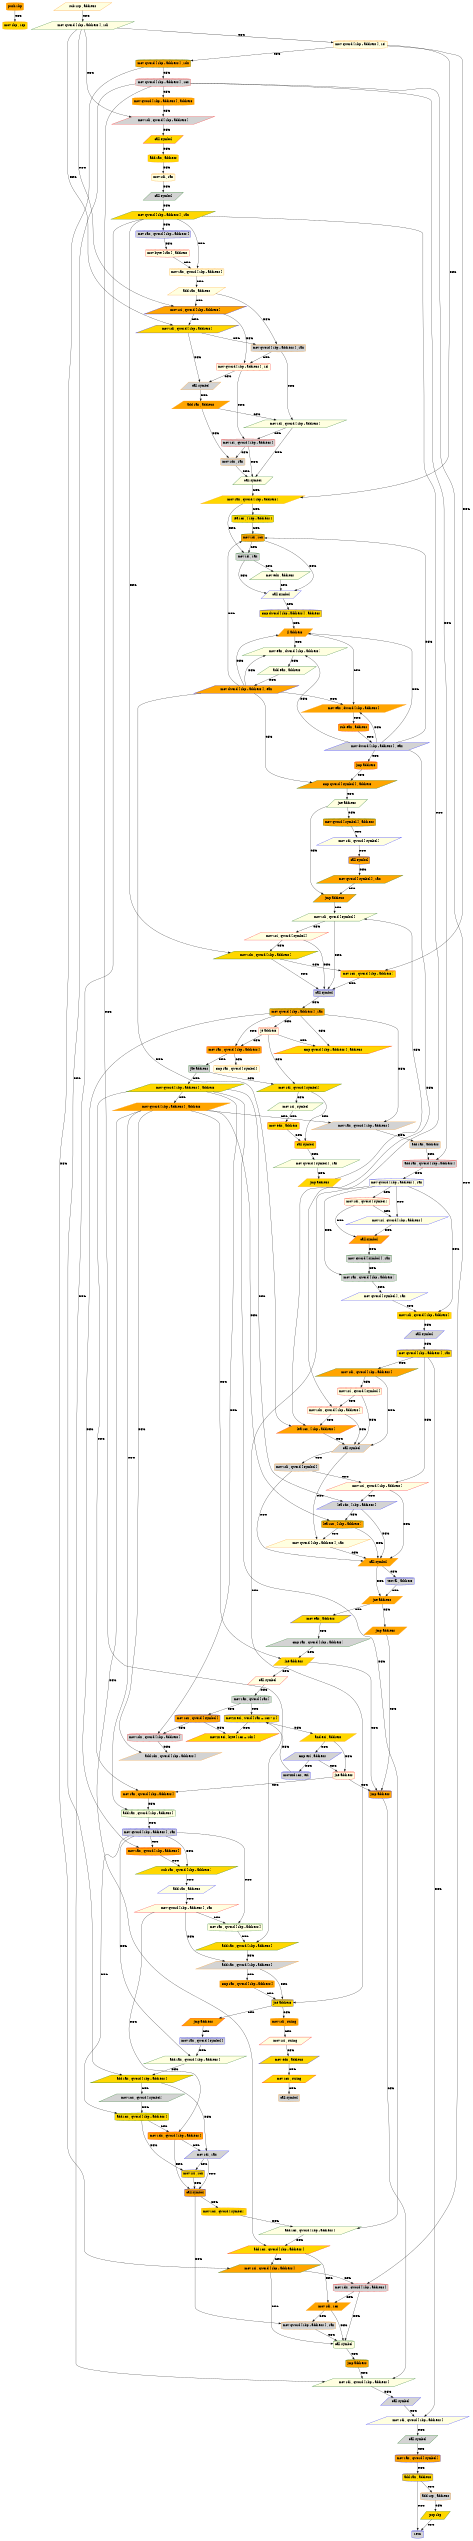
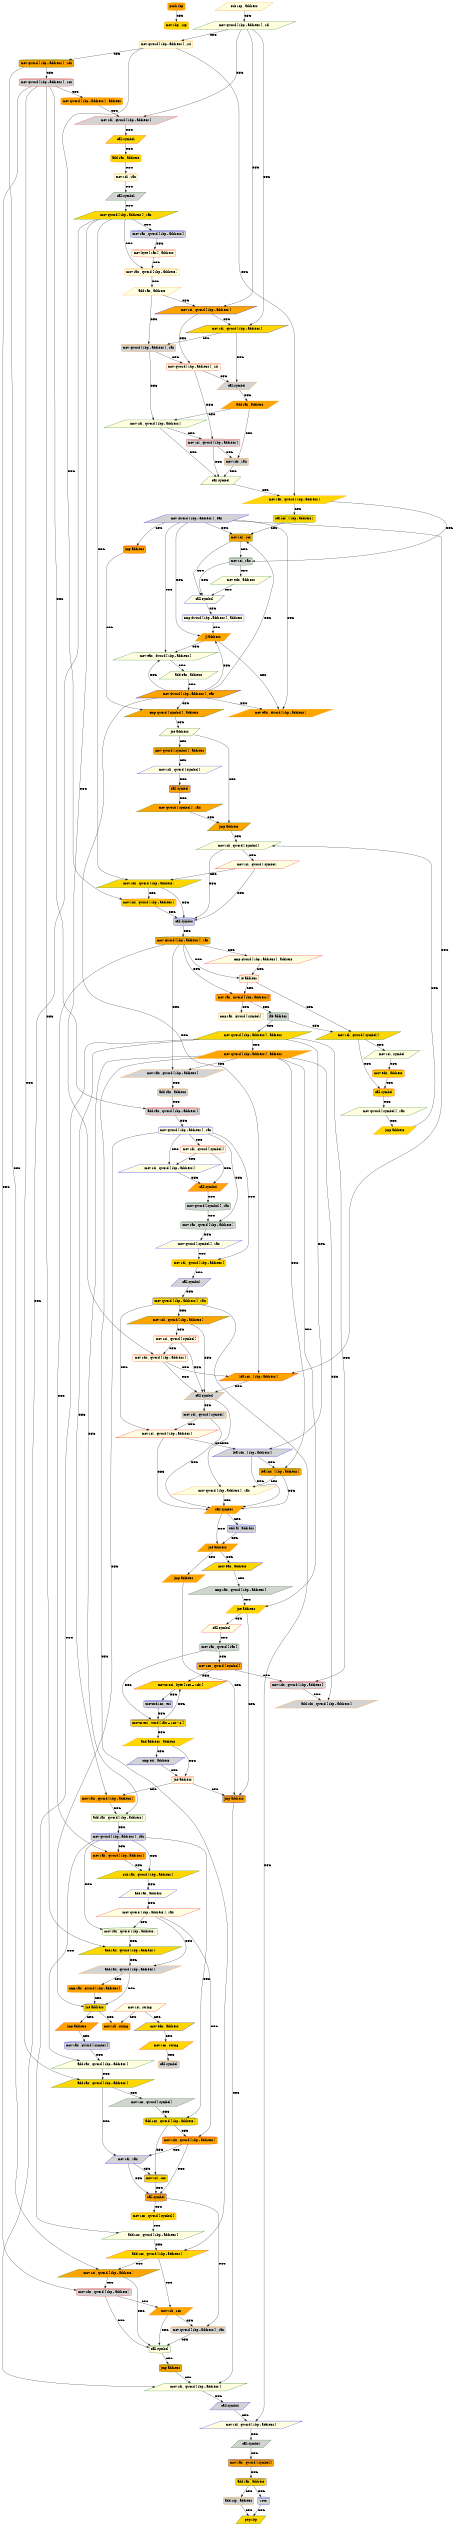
(291, 614) -> (213, 618)
(354, 727) -> none
(295, 1041) -> (257, 968)
(333, 1050) -> (263, 960)
(328, 1737) -> (158, 1742)
(305, 1765) -> (169, 1694)
(285, 2030) -> (129, 2016)
(427, 2524) -> (258, 2509)
